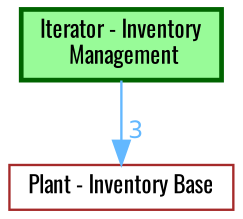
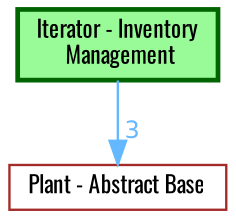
(121, 187) -> (118, 187)
